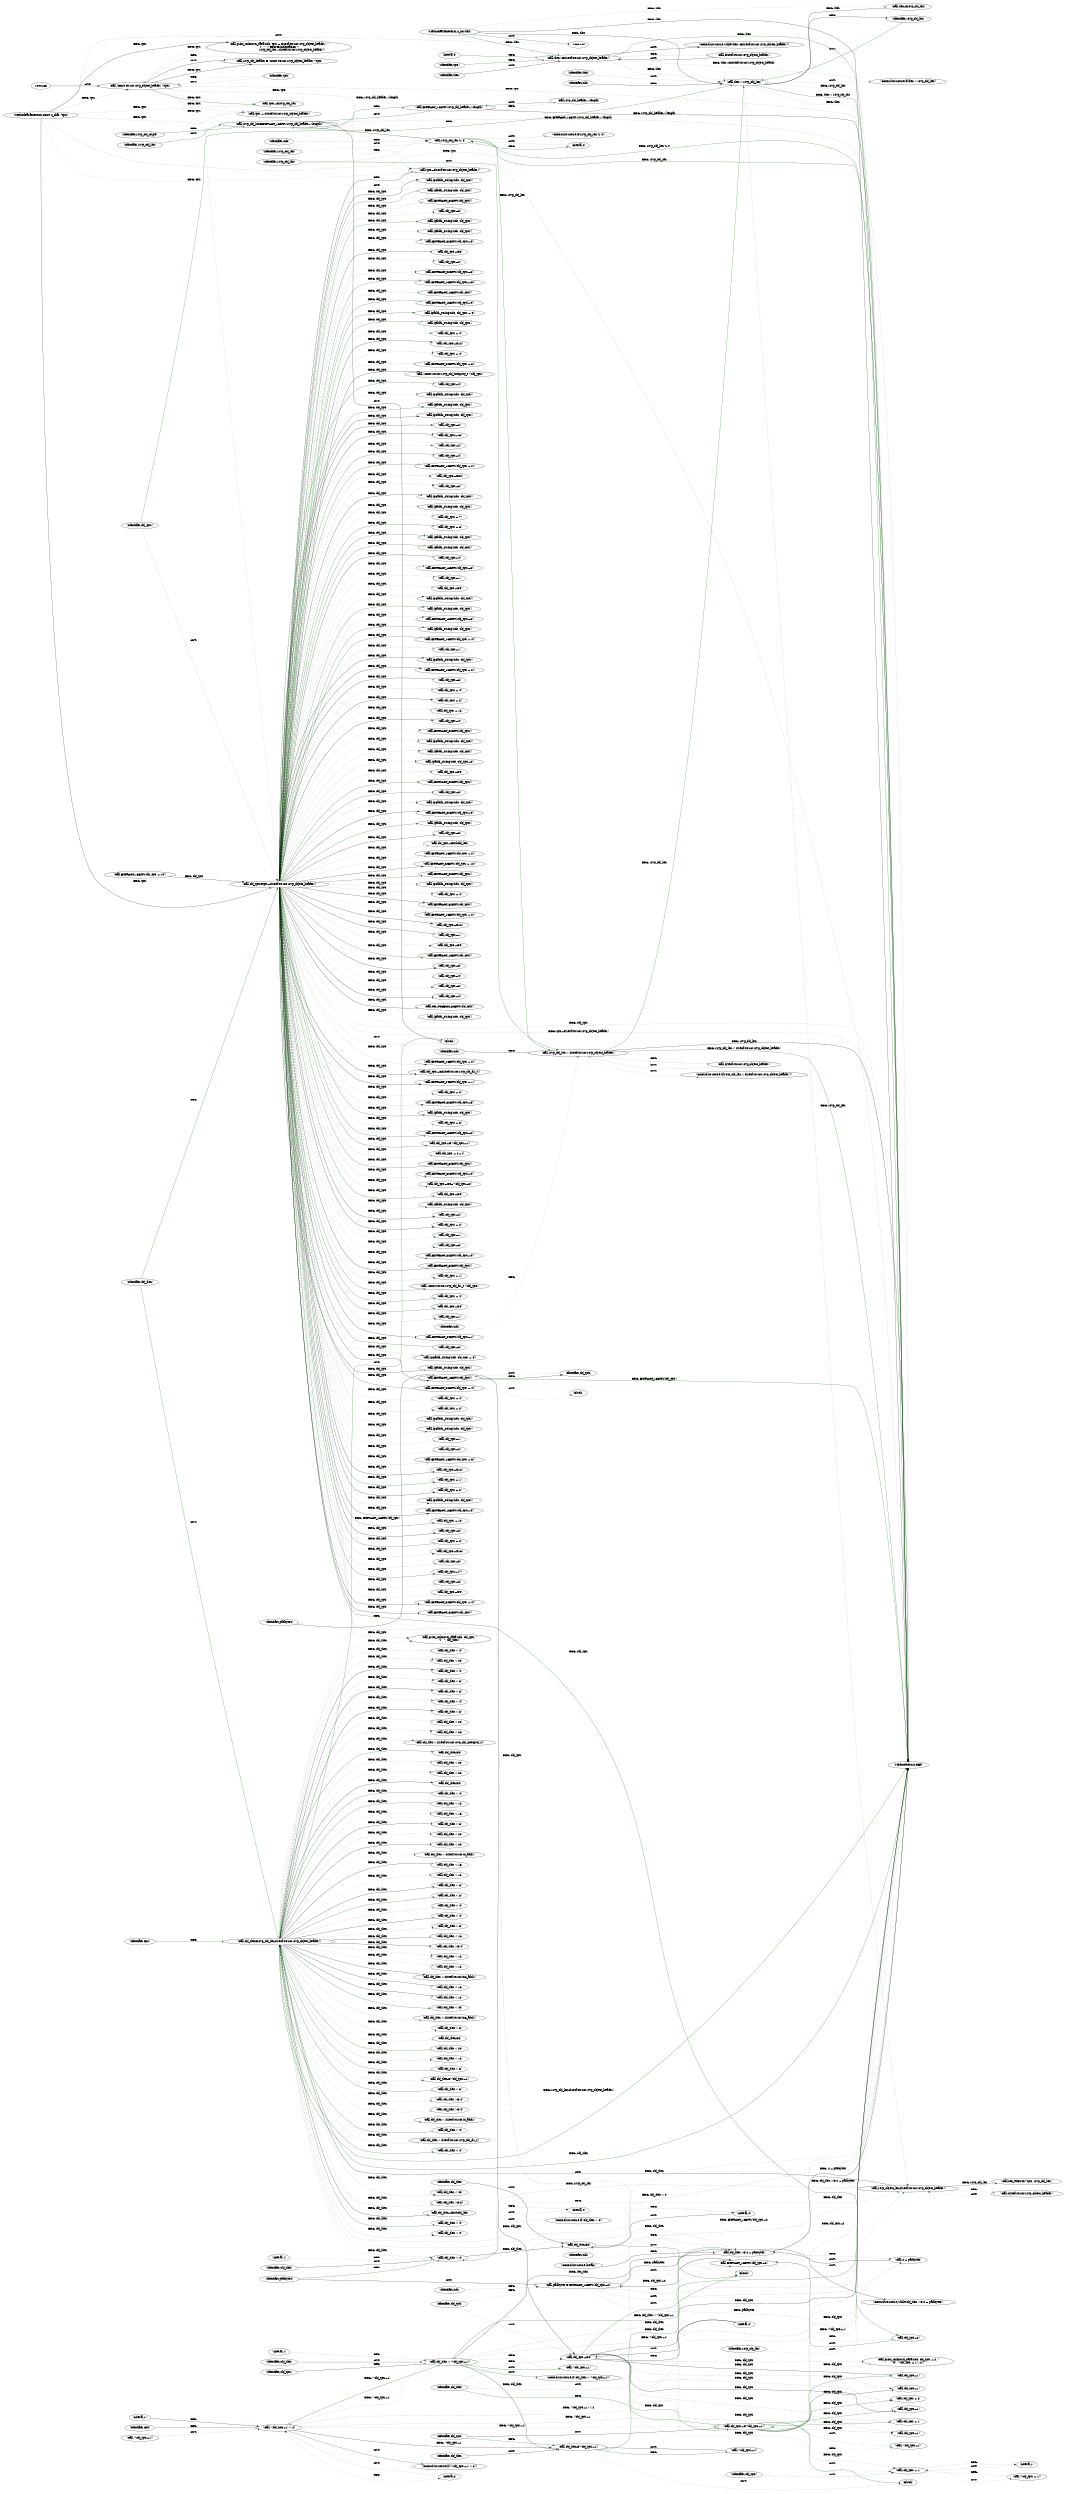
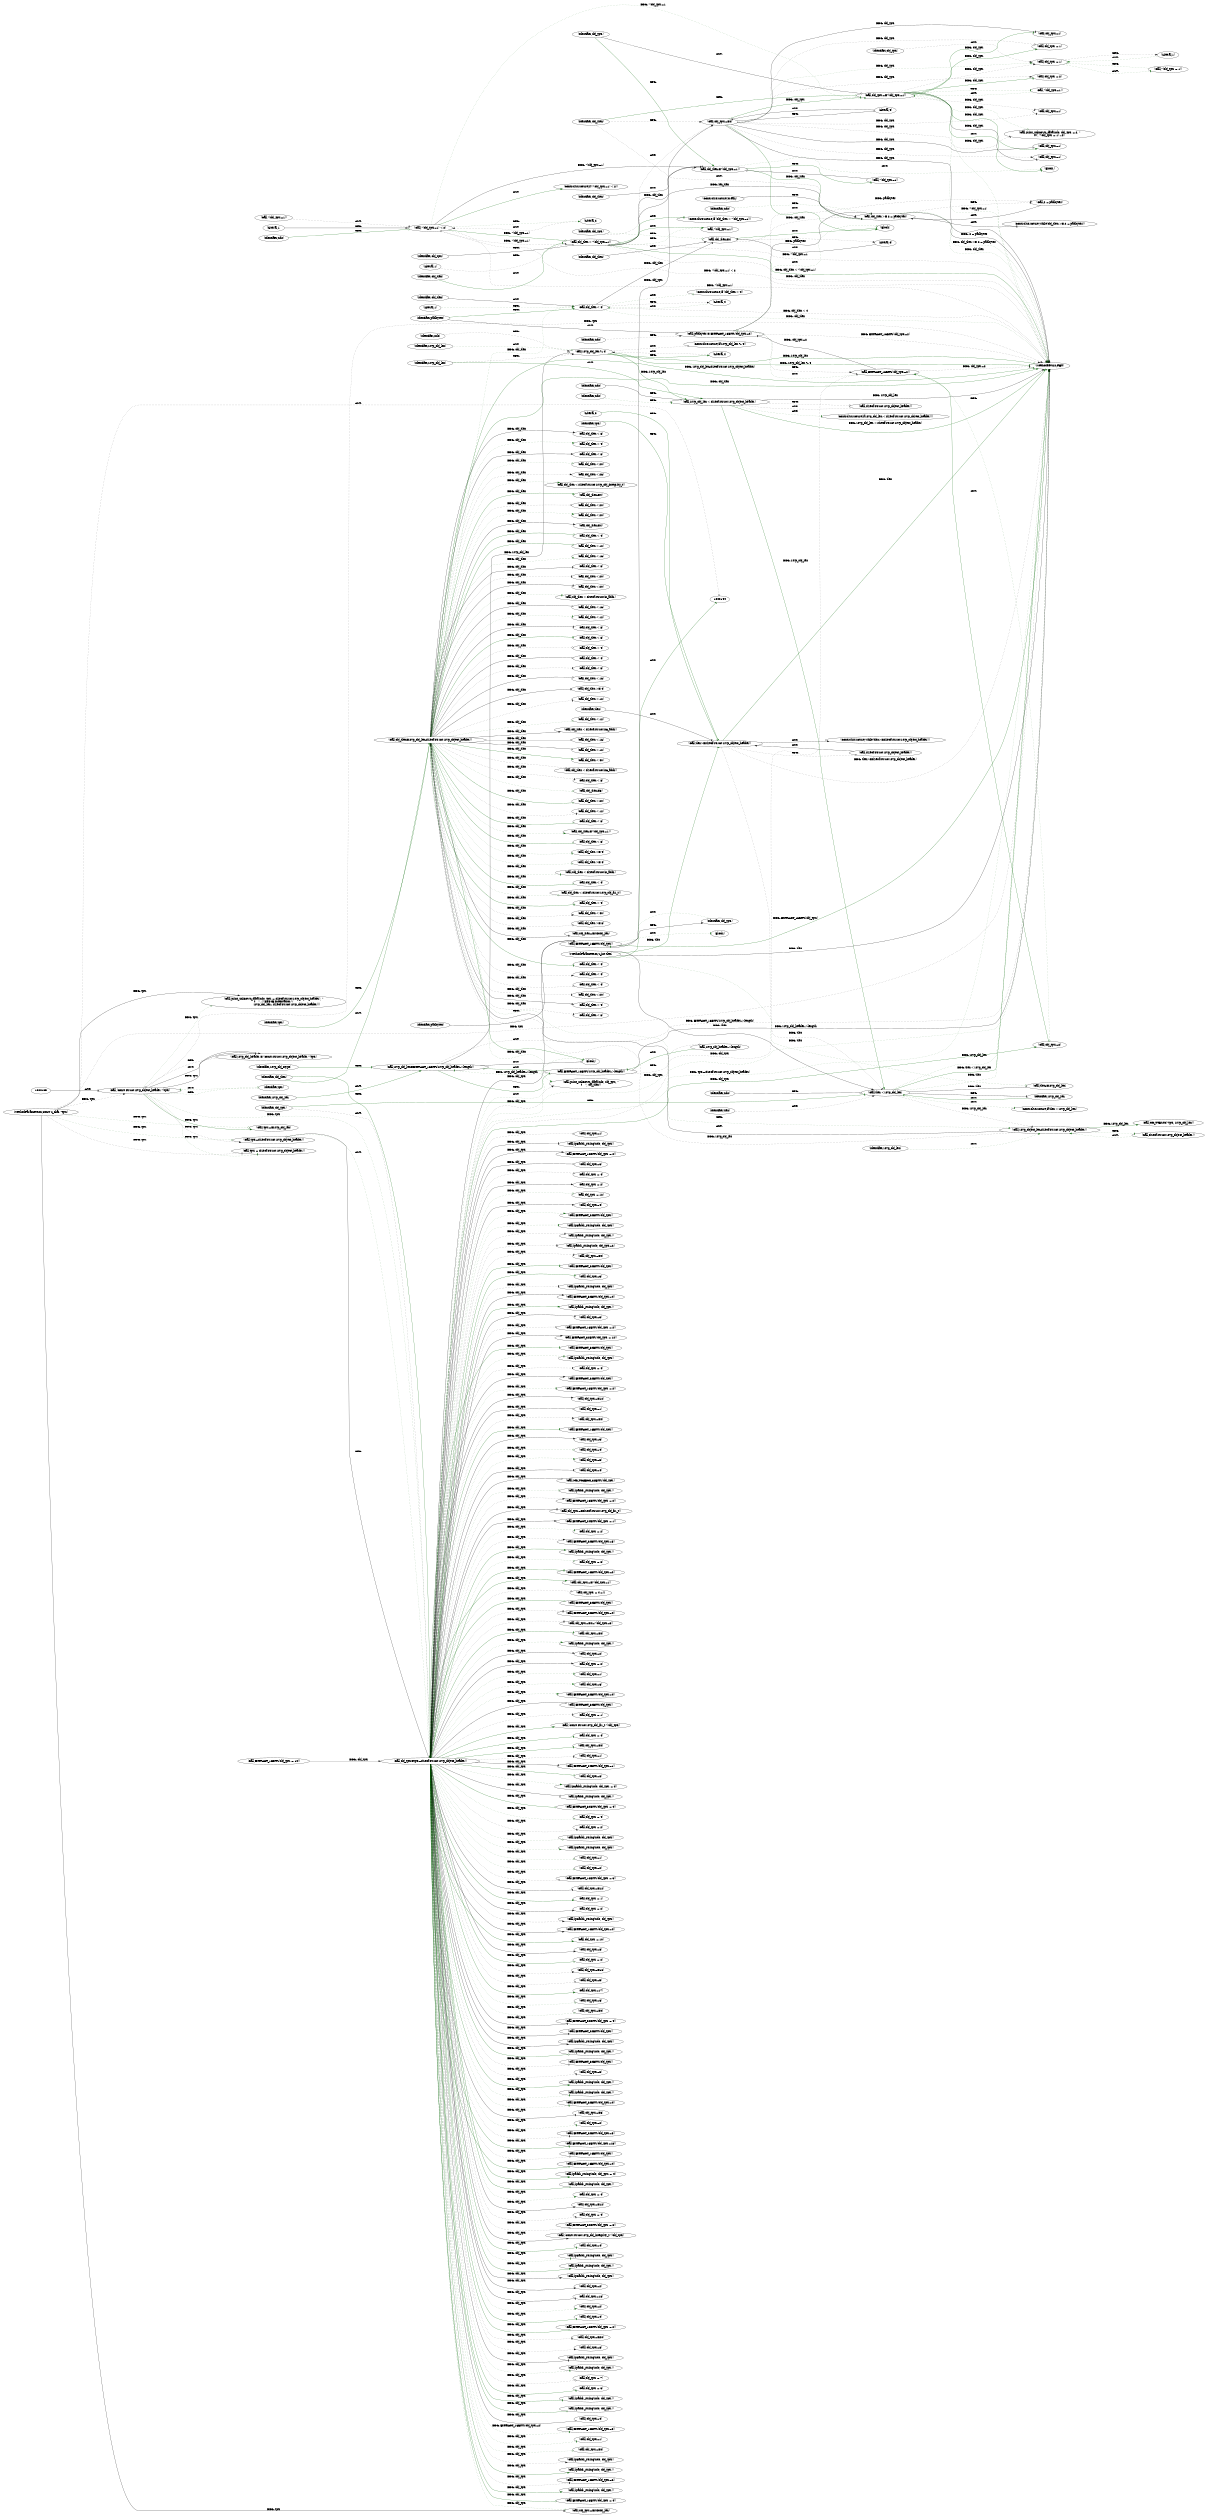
(377, 564) -> (517, 2426)
(52, 593) -> (72, 2029)
(377, 1518) -> (517, 1935)
